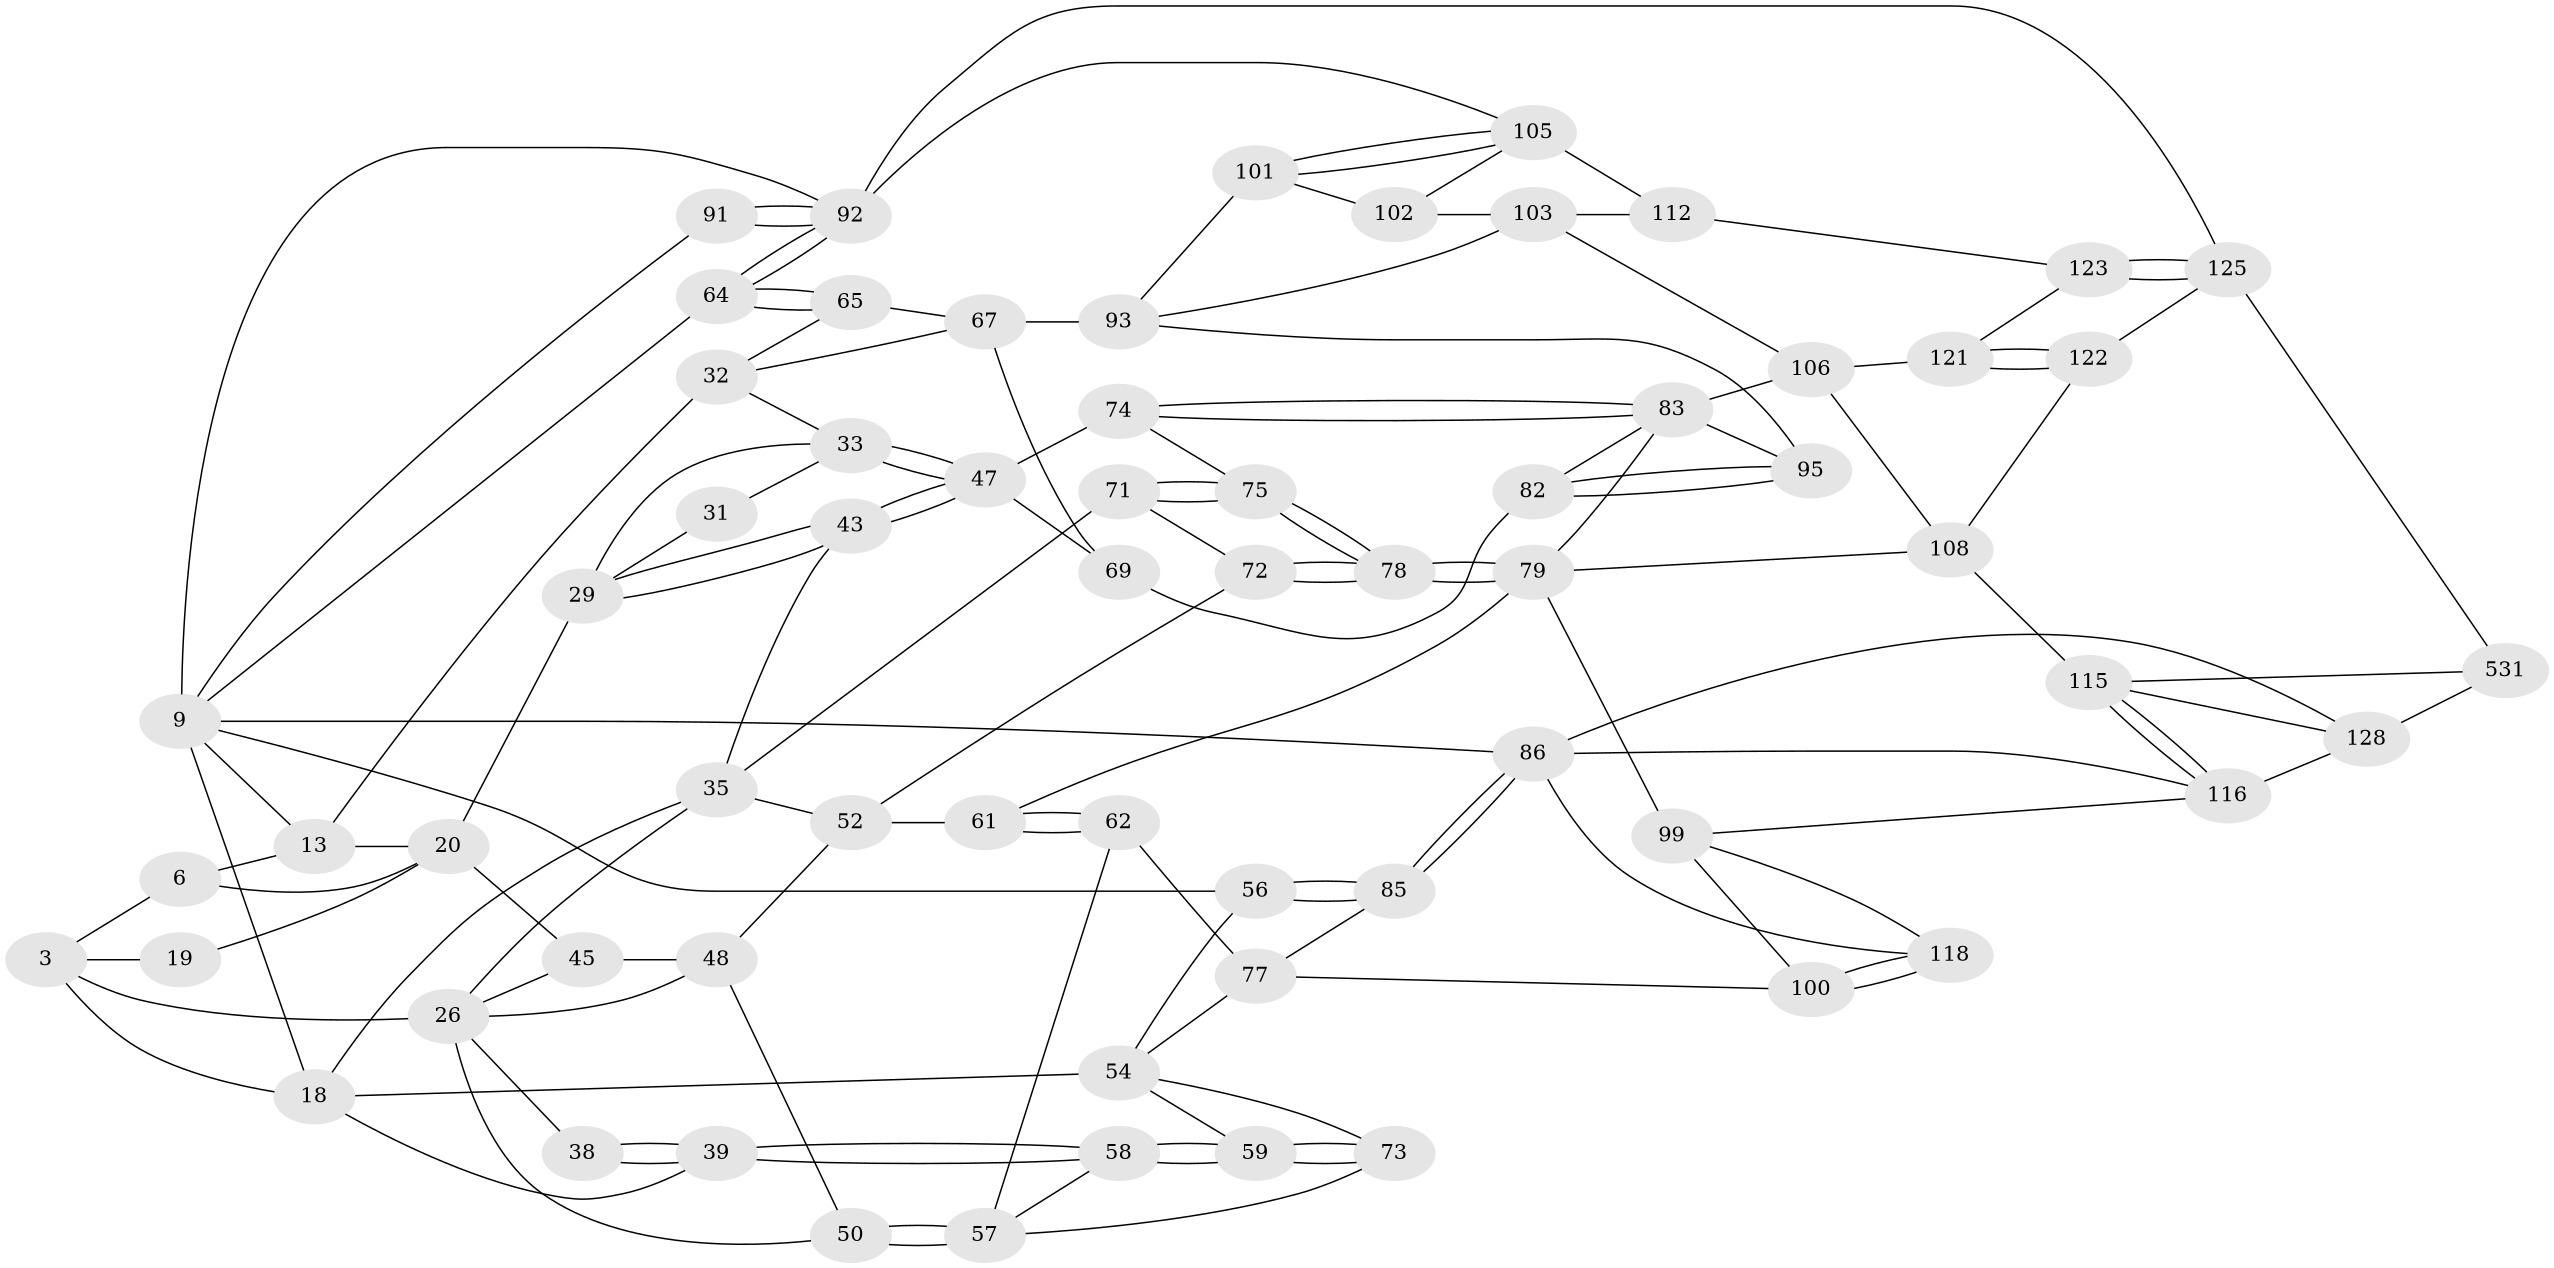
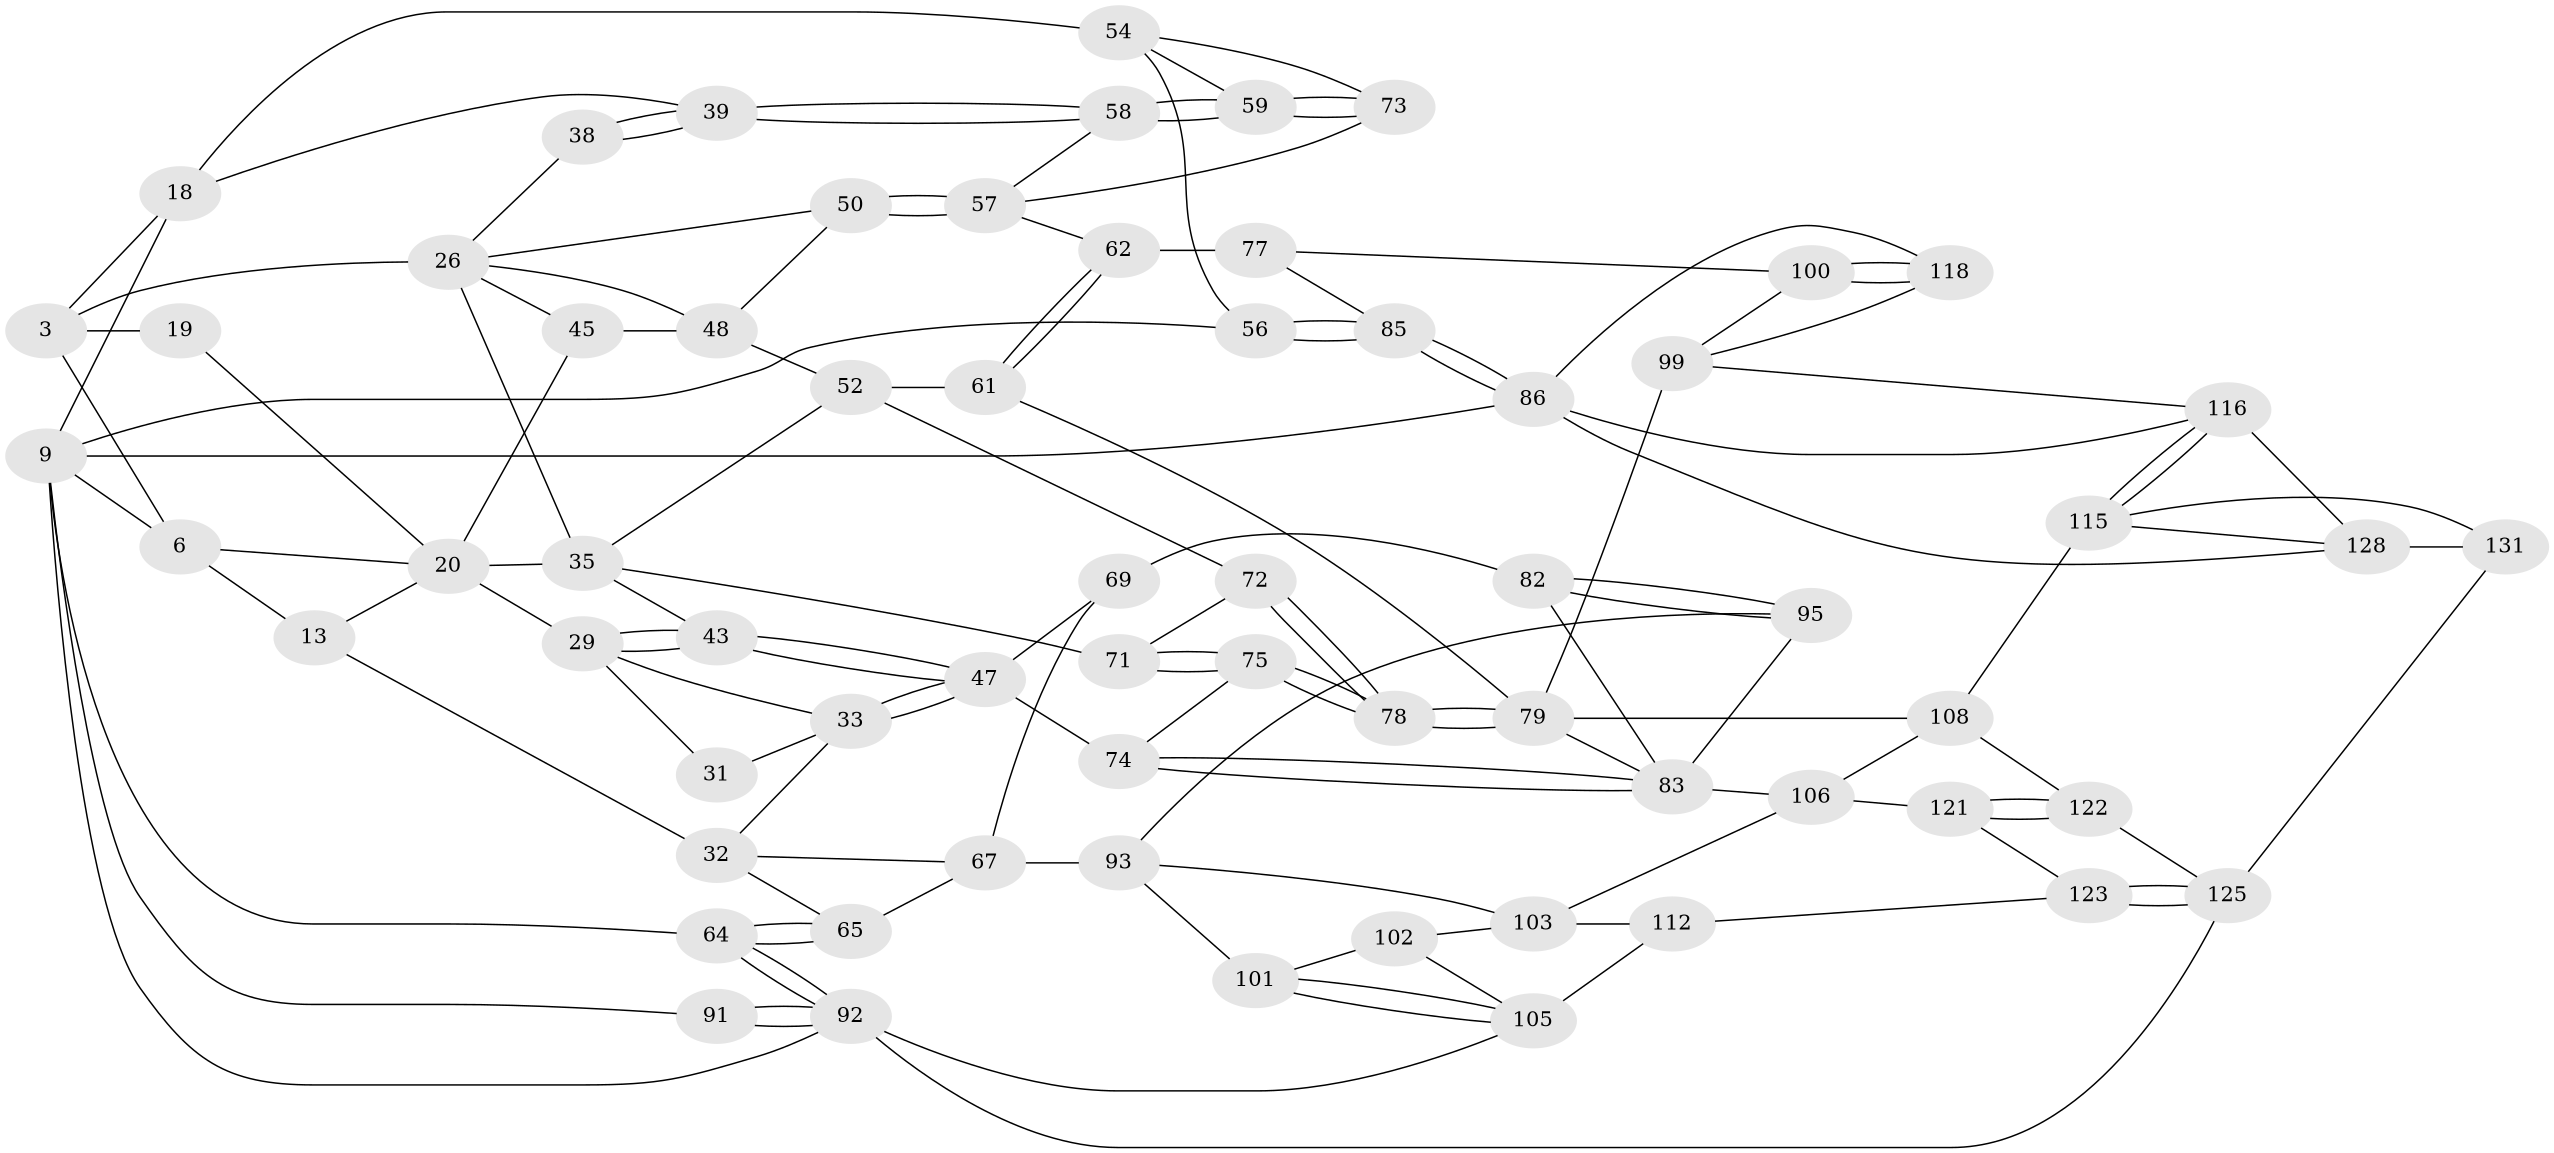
(2506, 671) -> (2506, 547)
(248, 784) -> (113, 501)
(483, 907) -> (516, 565)
(1187, 1025) -> none
